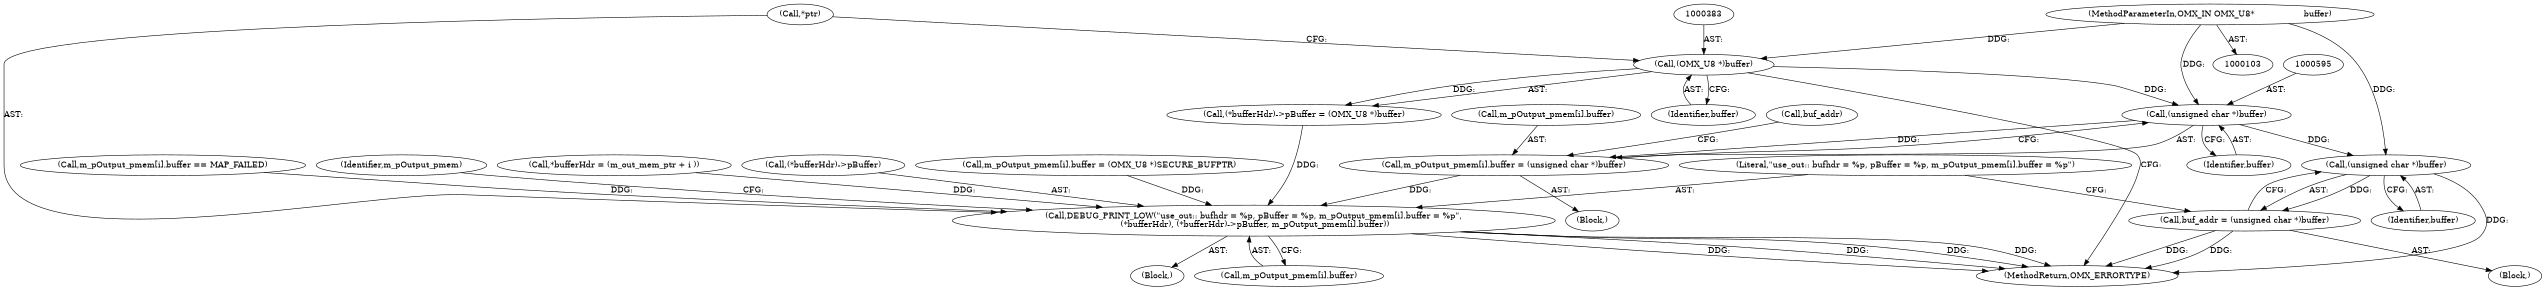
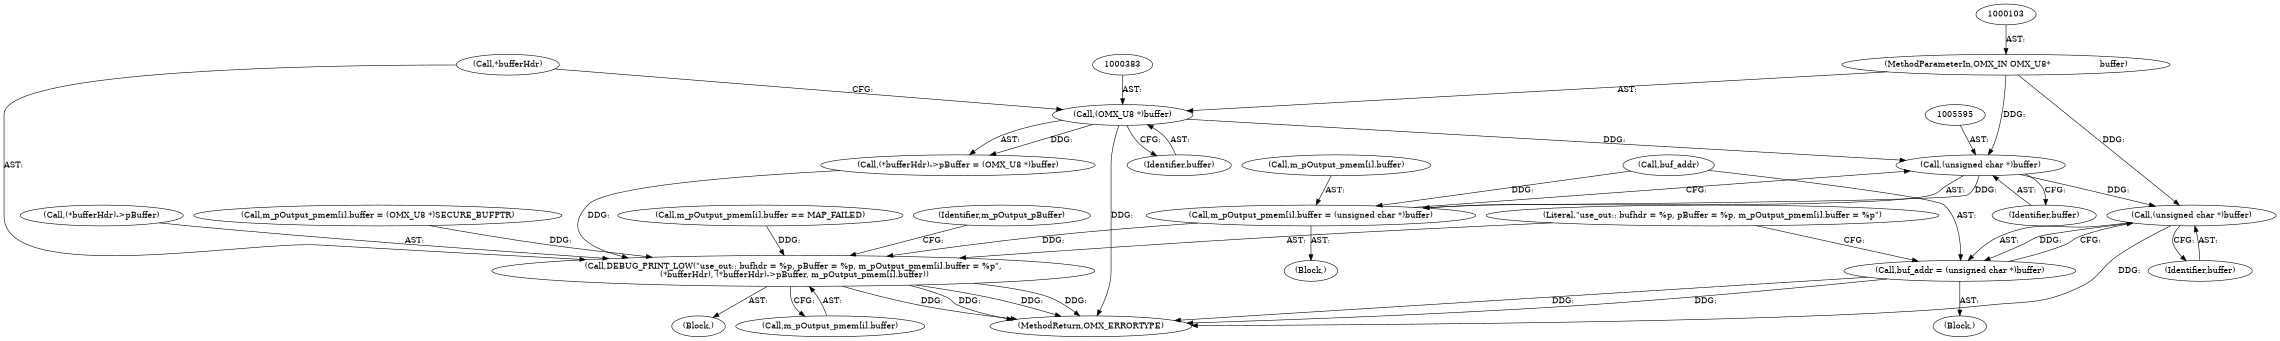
(800, 14) -> (508, 65)
(2225, 37) -> (2006, 37)
(2000, 40) -> (1629, 90)
(2313, 65) -> (1955, 115)
(1709, 140) -> (1524, 190)
(402, 165) -> (1002, 216)
(614, 165) -> none
(2153, 165) -> (1123, 216)
none -> (1853, 188)
